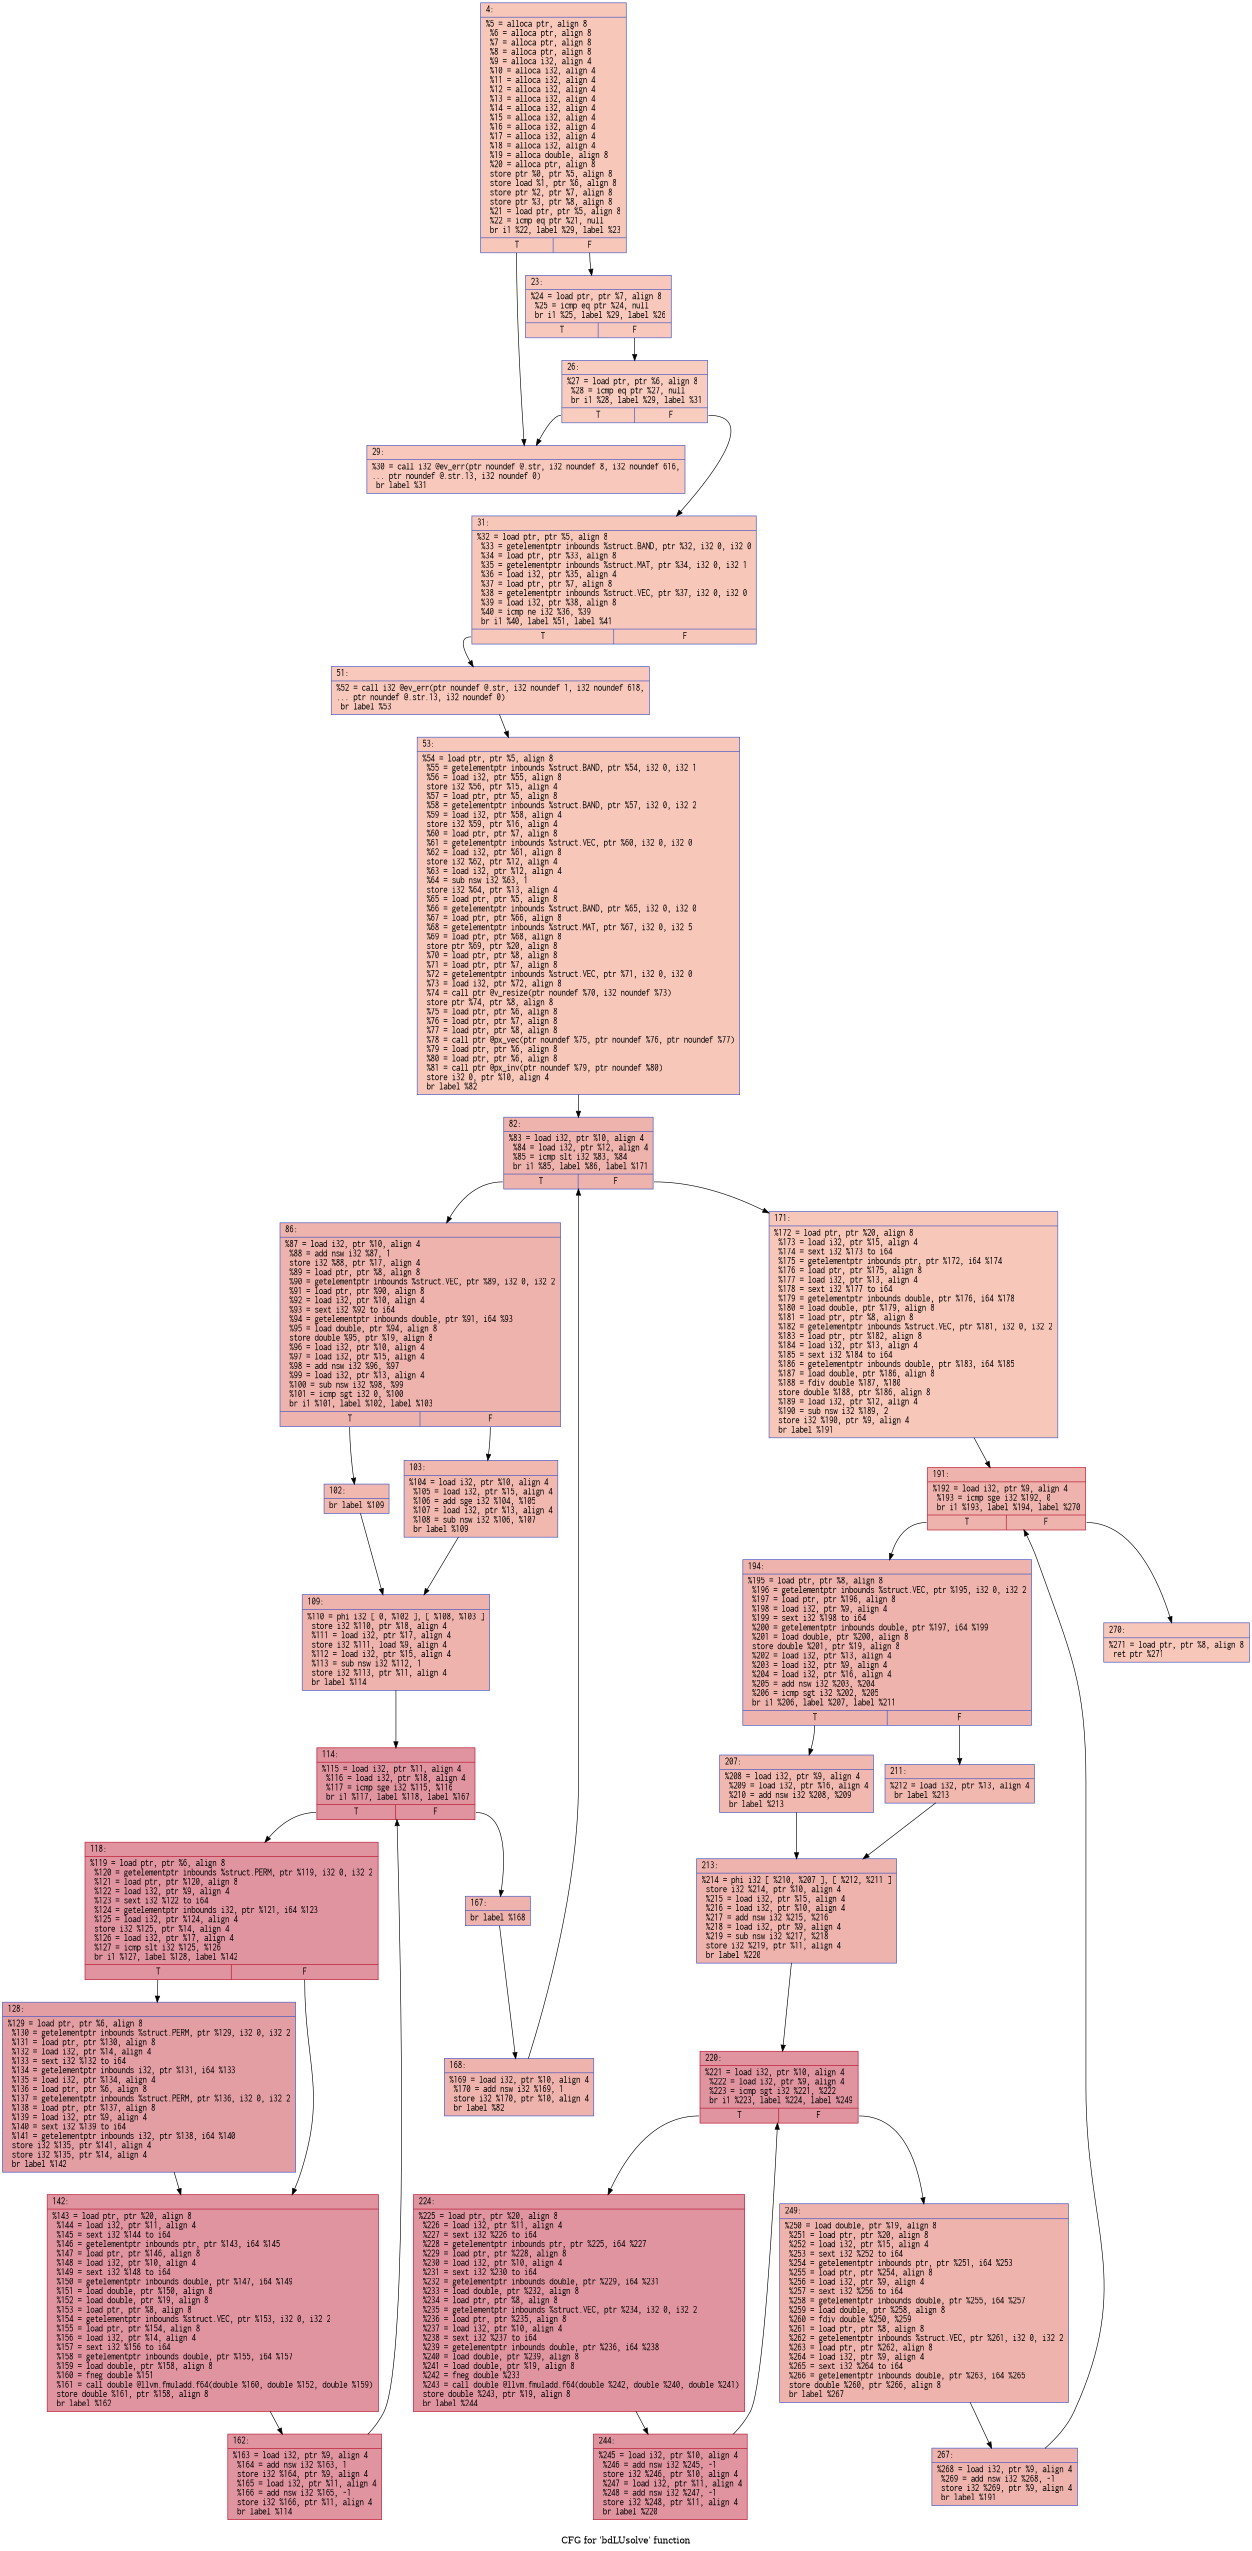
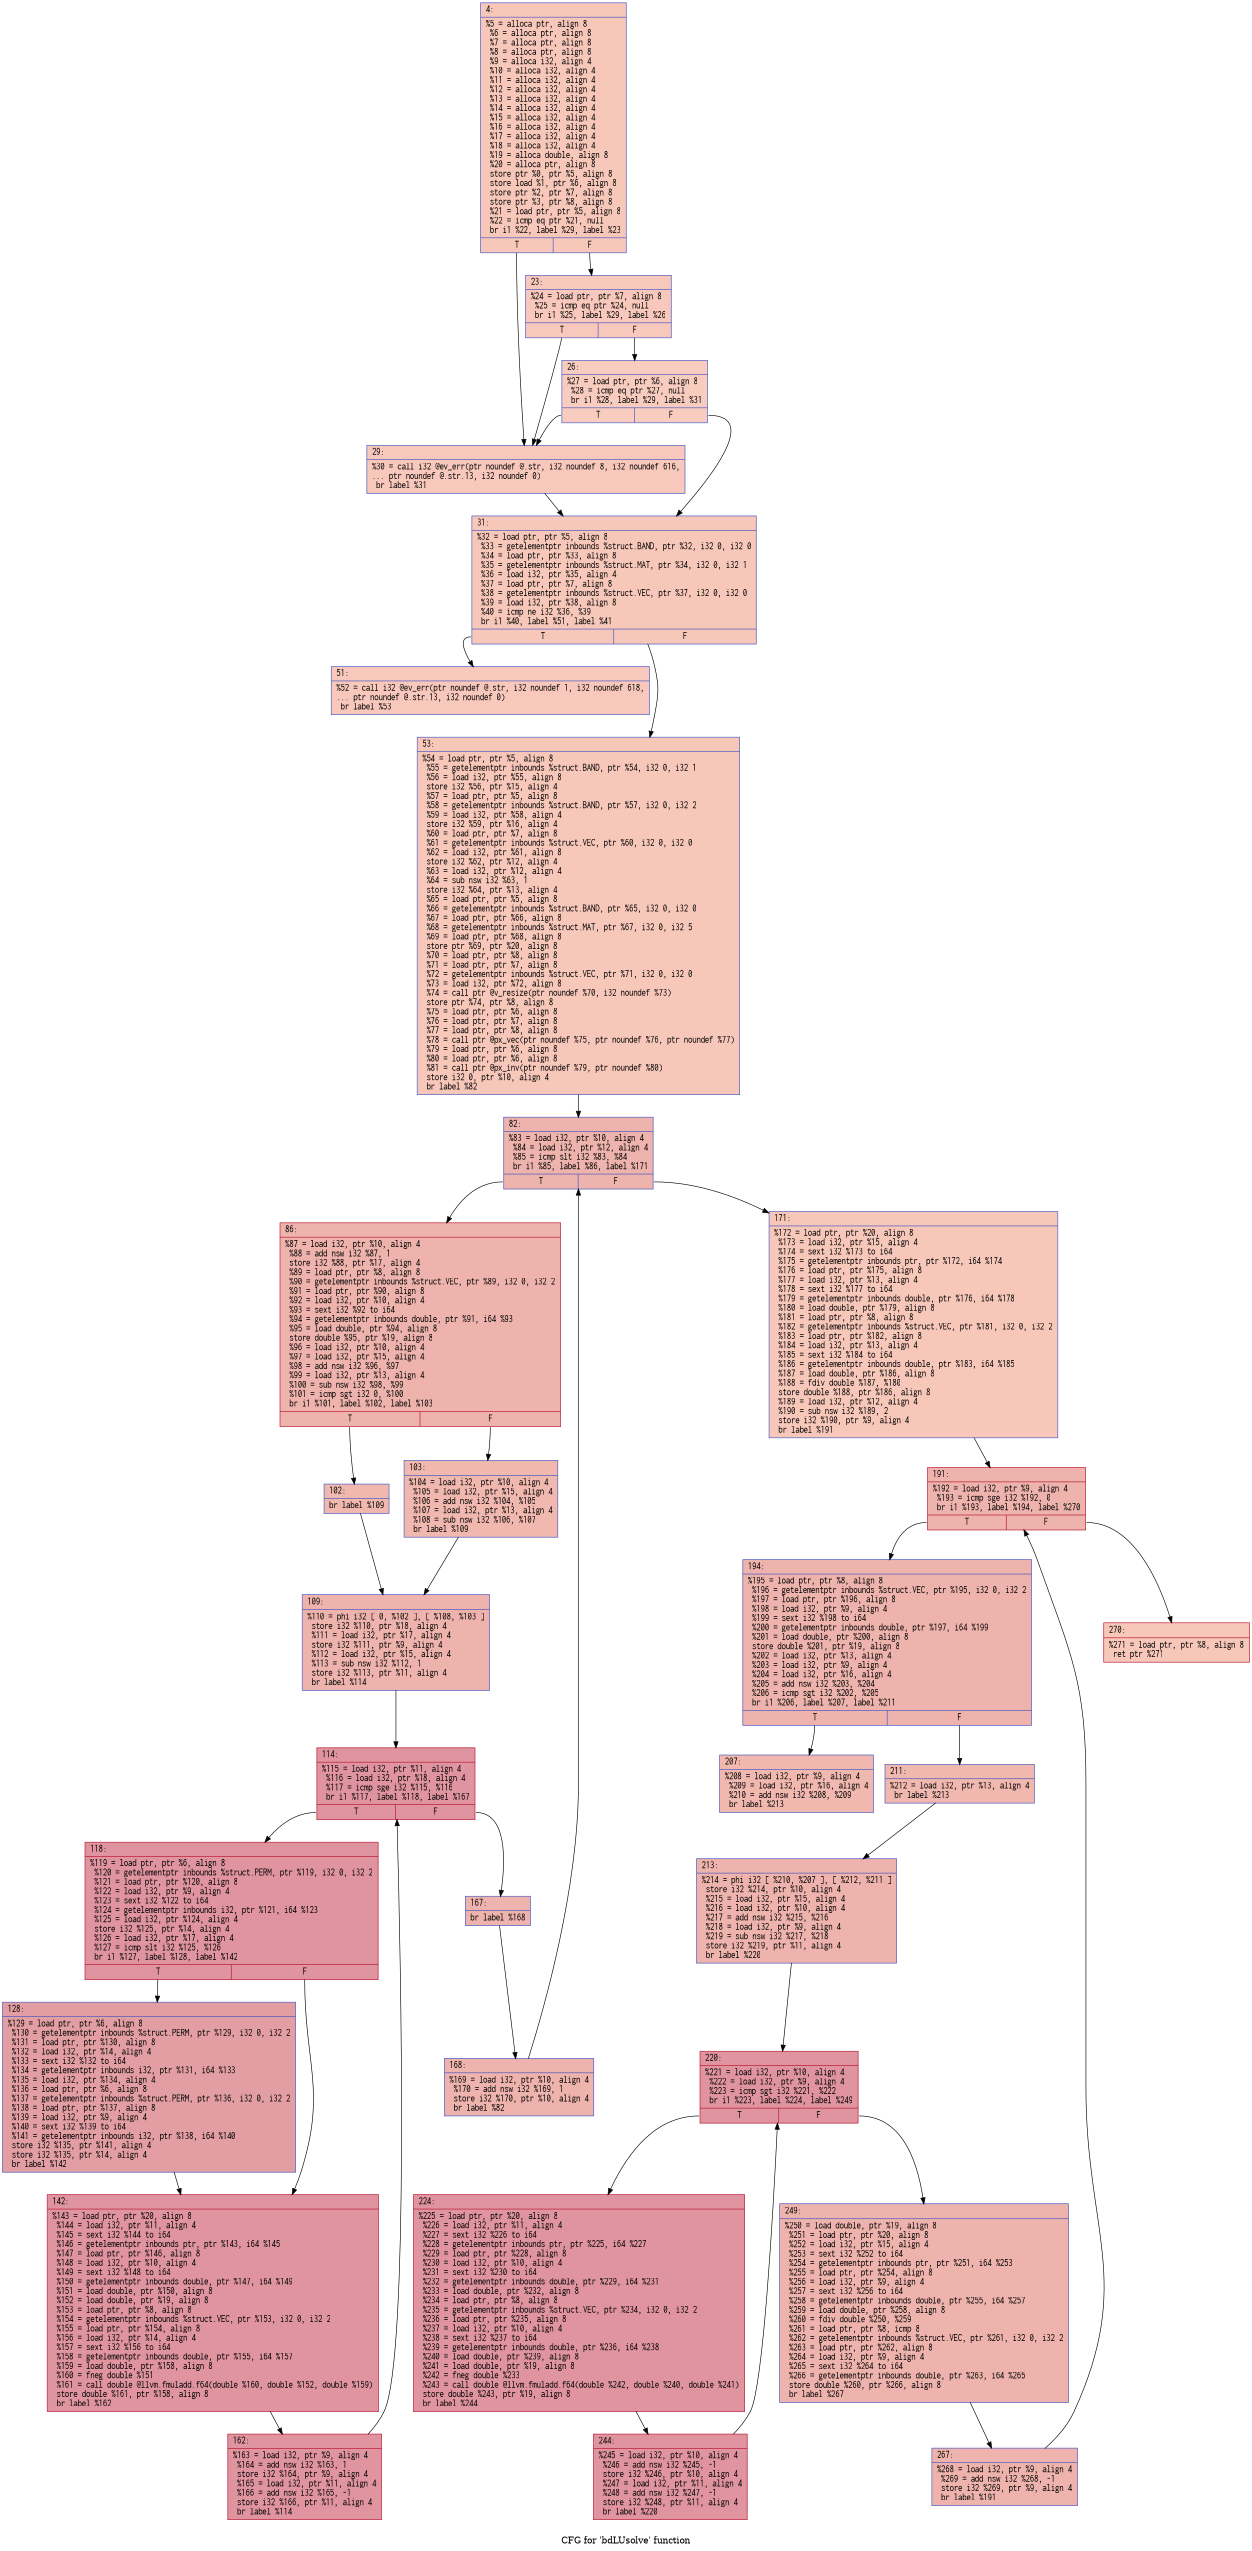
none -> (549, 389)
none -> (552, 502)
(503, 723) -> (658, 687)
(420, 1325) -> (420, 1325)
(472, 1501) -> (472, 1501)
(1177, 1642) -> (1177, 1642)
(377, 1645) -> (375, 1645)
(797, 1832) -> none
(854, 2329) -> (852, 2329)
